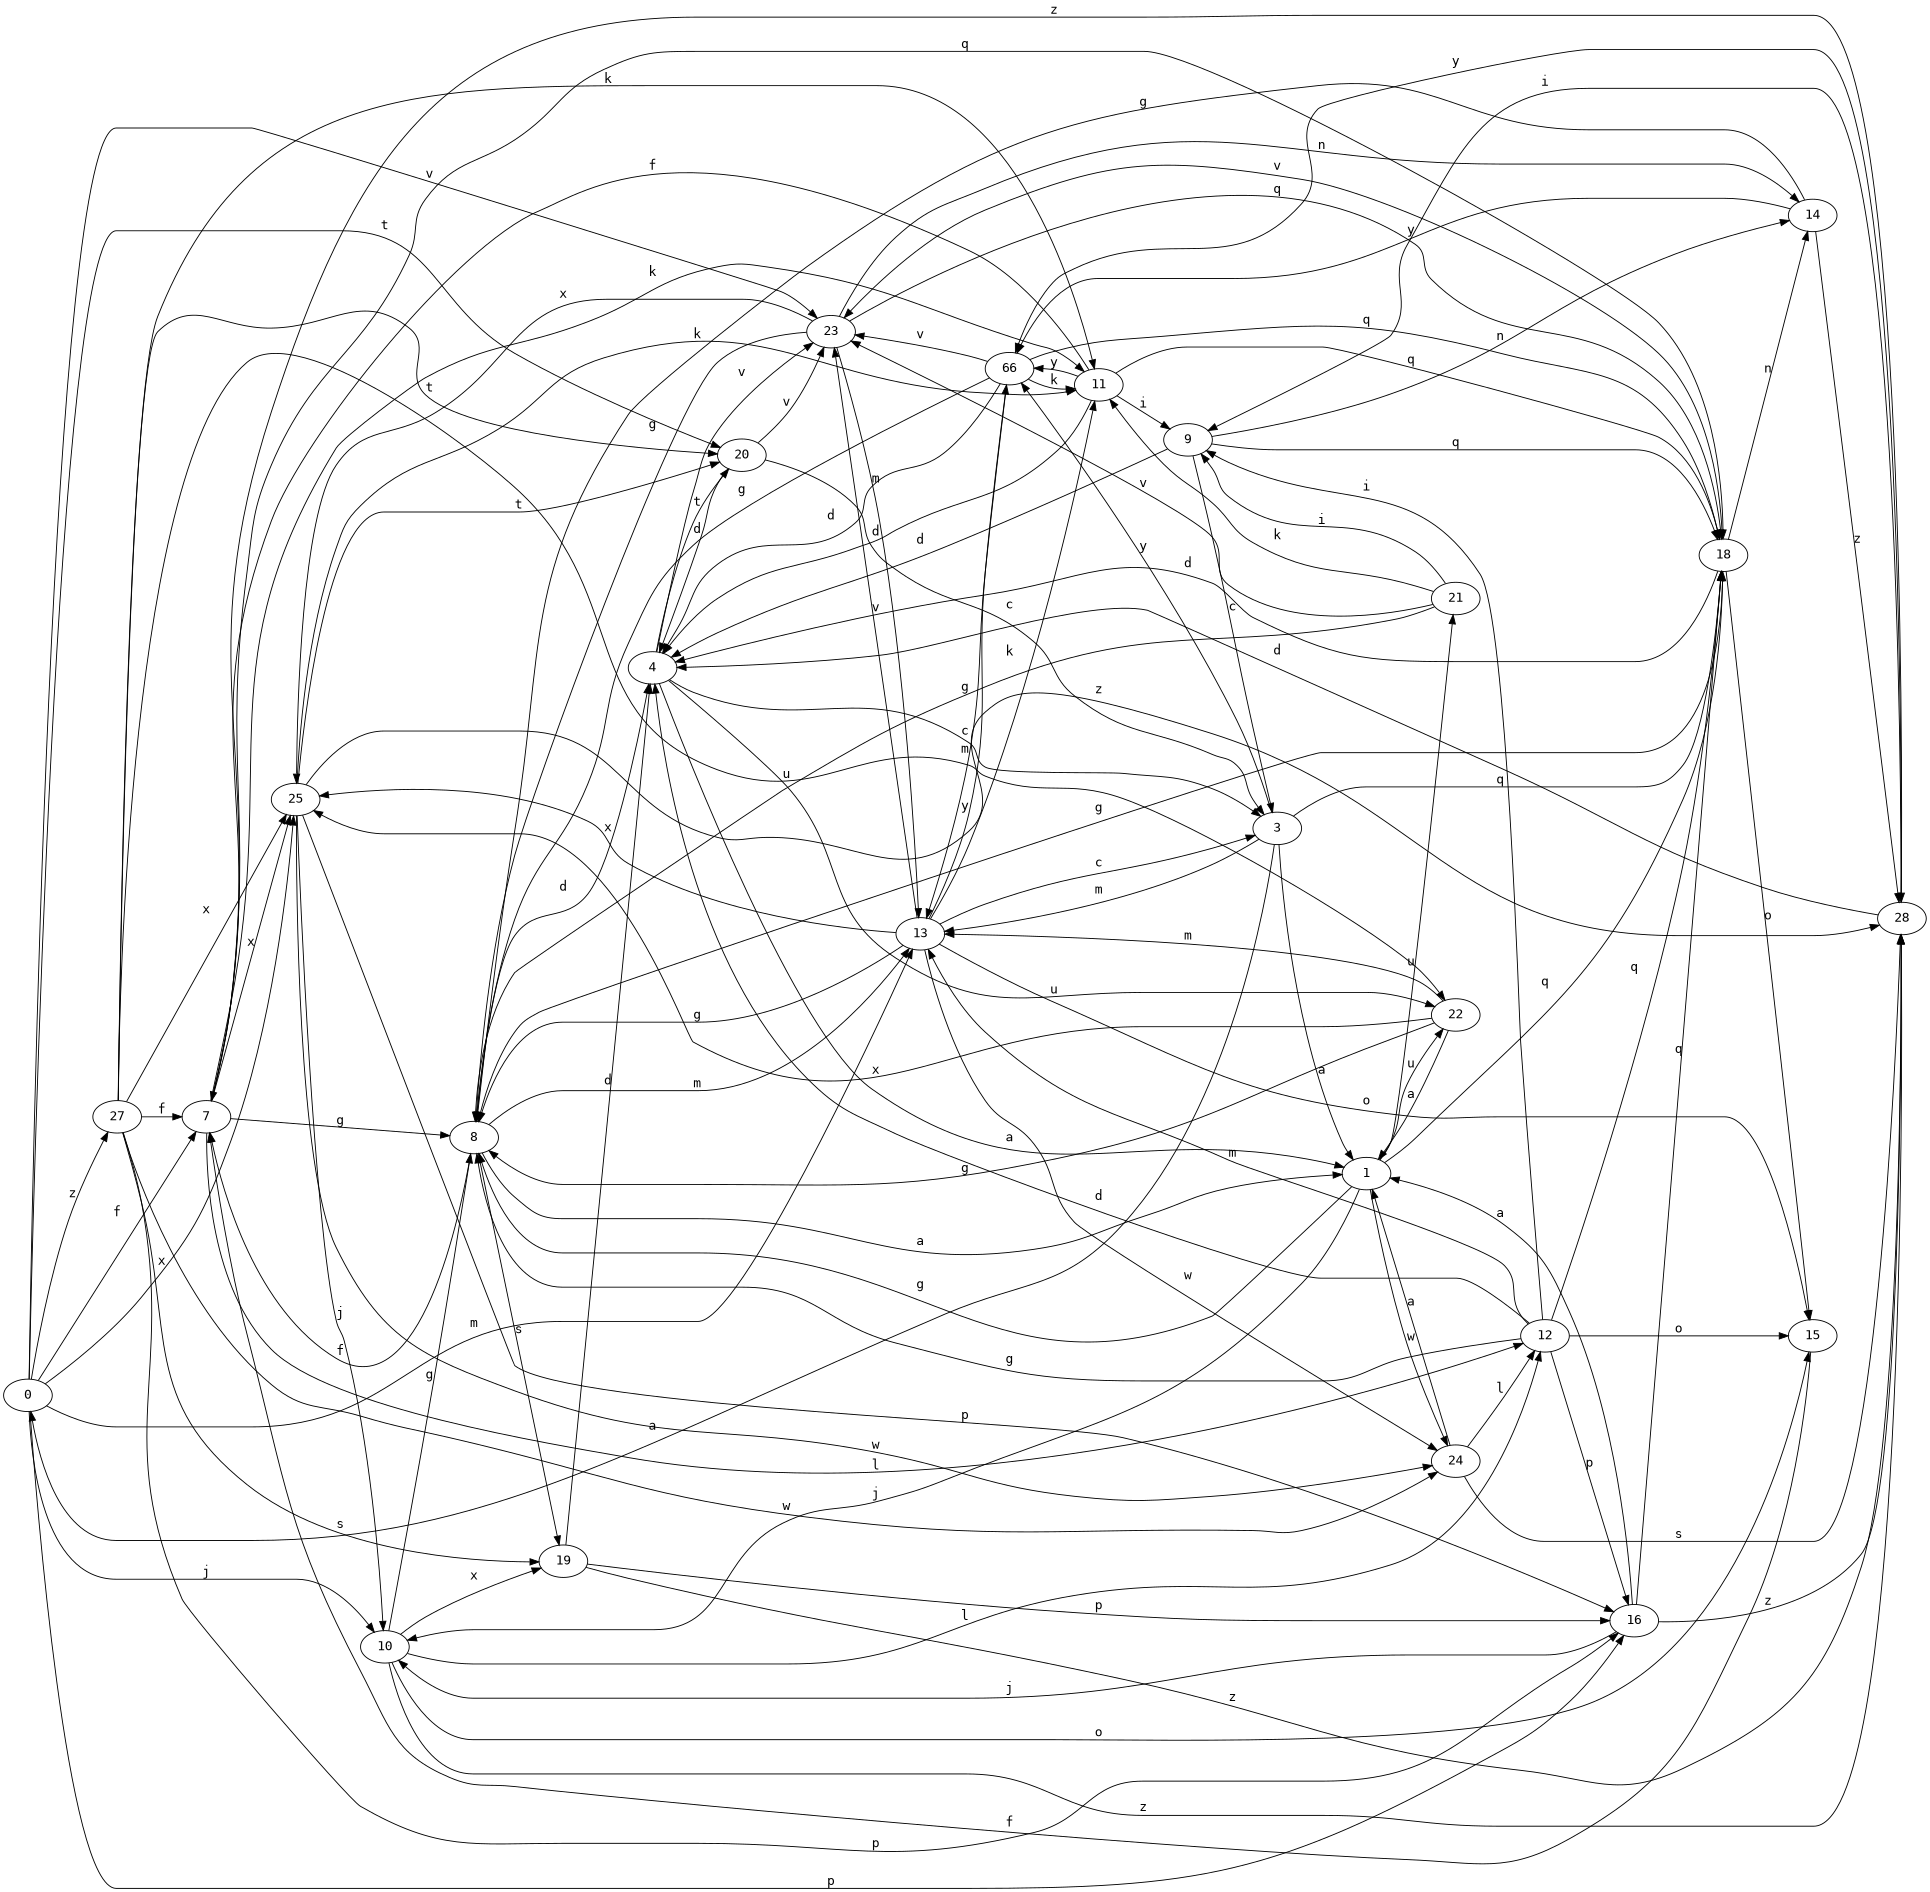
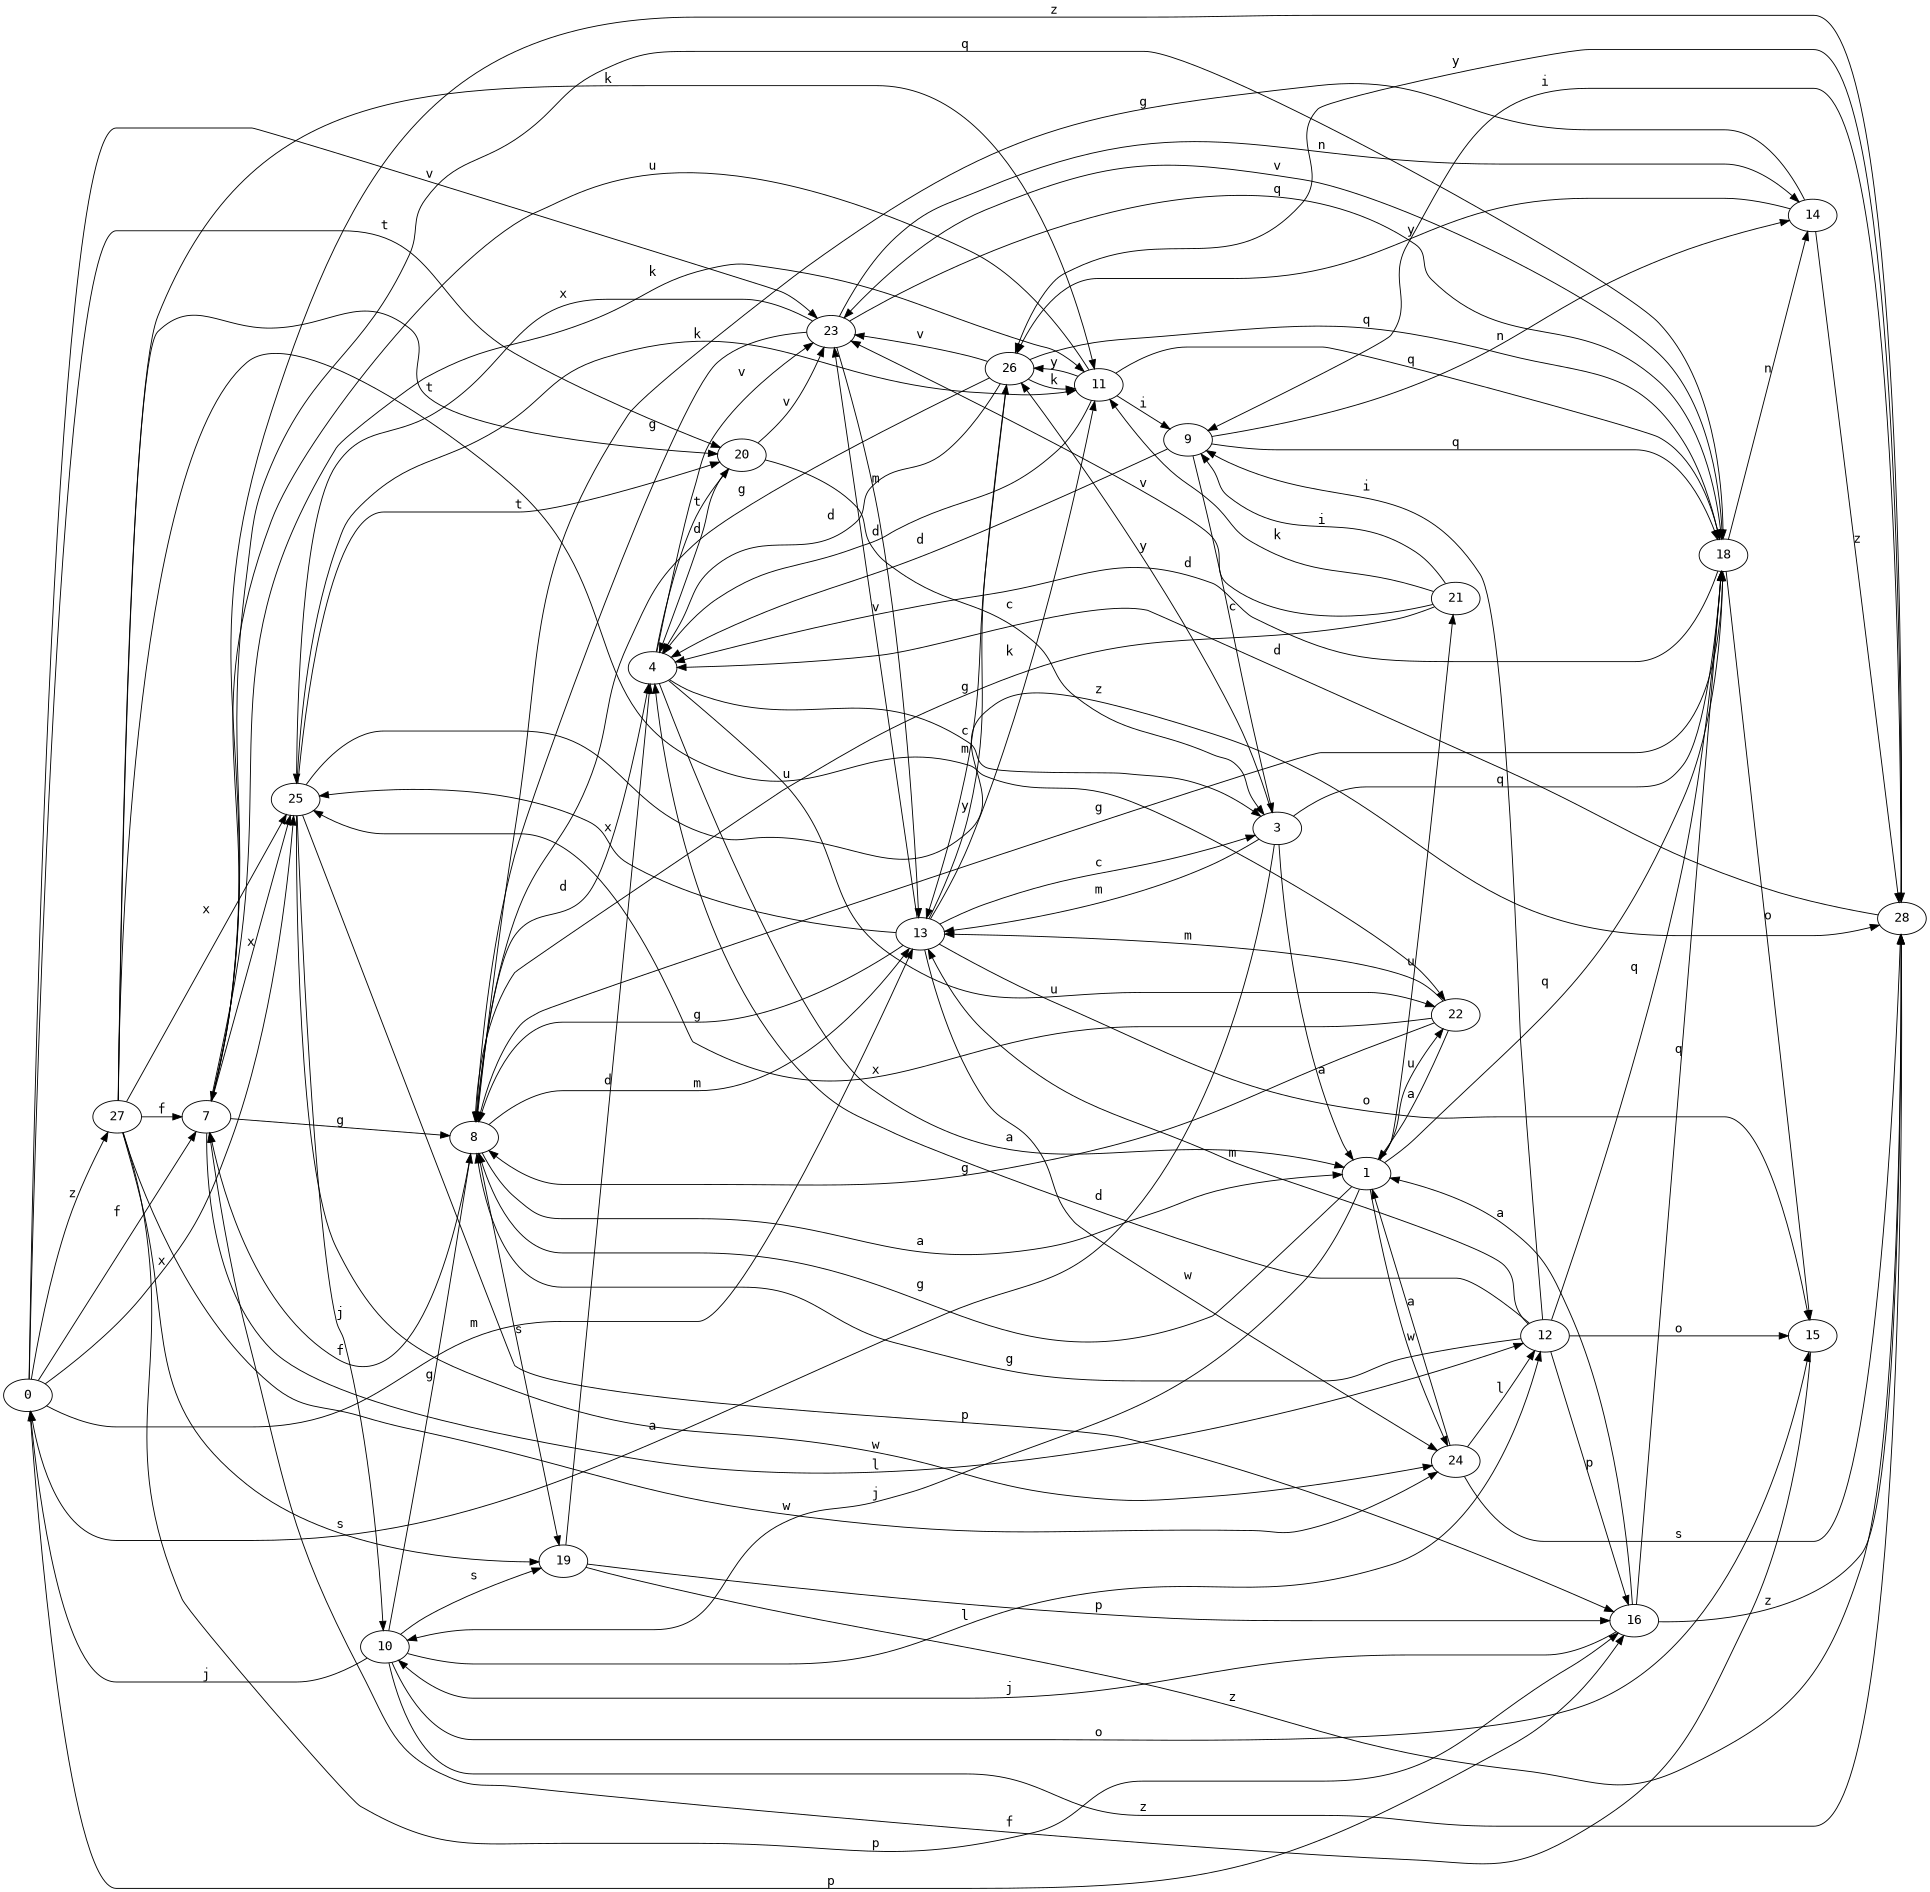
(653, 166) -> (653, 166)
(1010, 369) -> (1010, 369)
(474, 1576) -> (474, 1576)
(147, 1579) -> (103, 1676)
